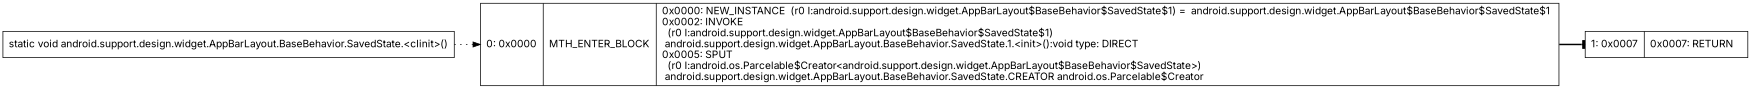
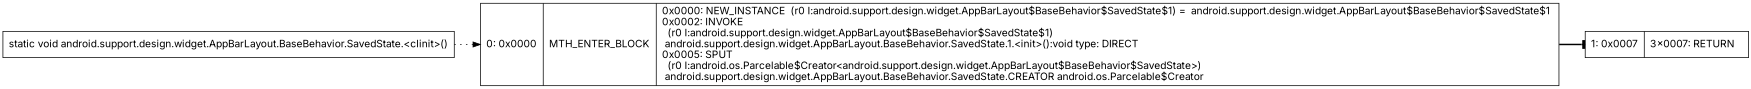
(1696, 44) -> (1696, 44)
